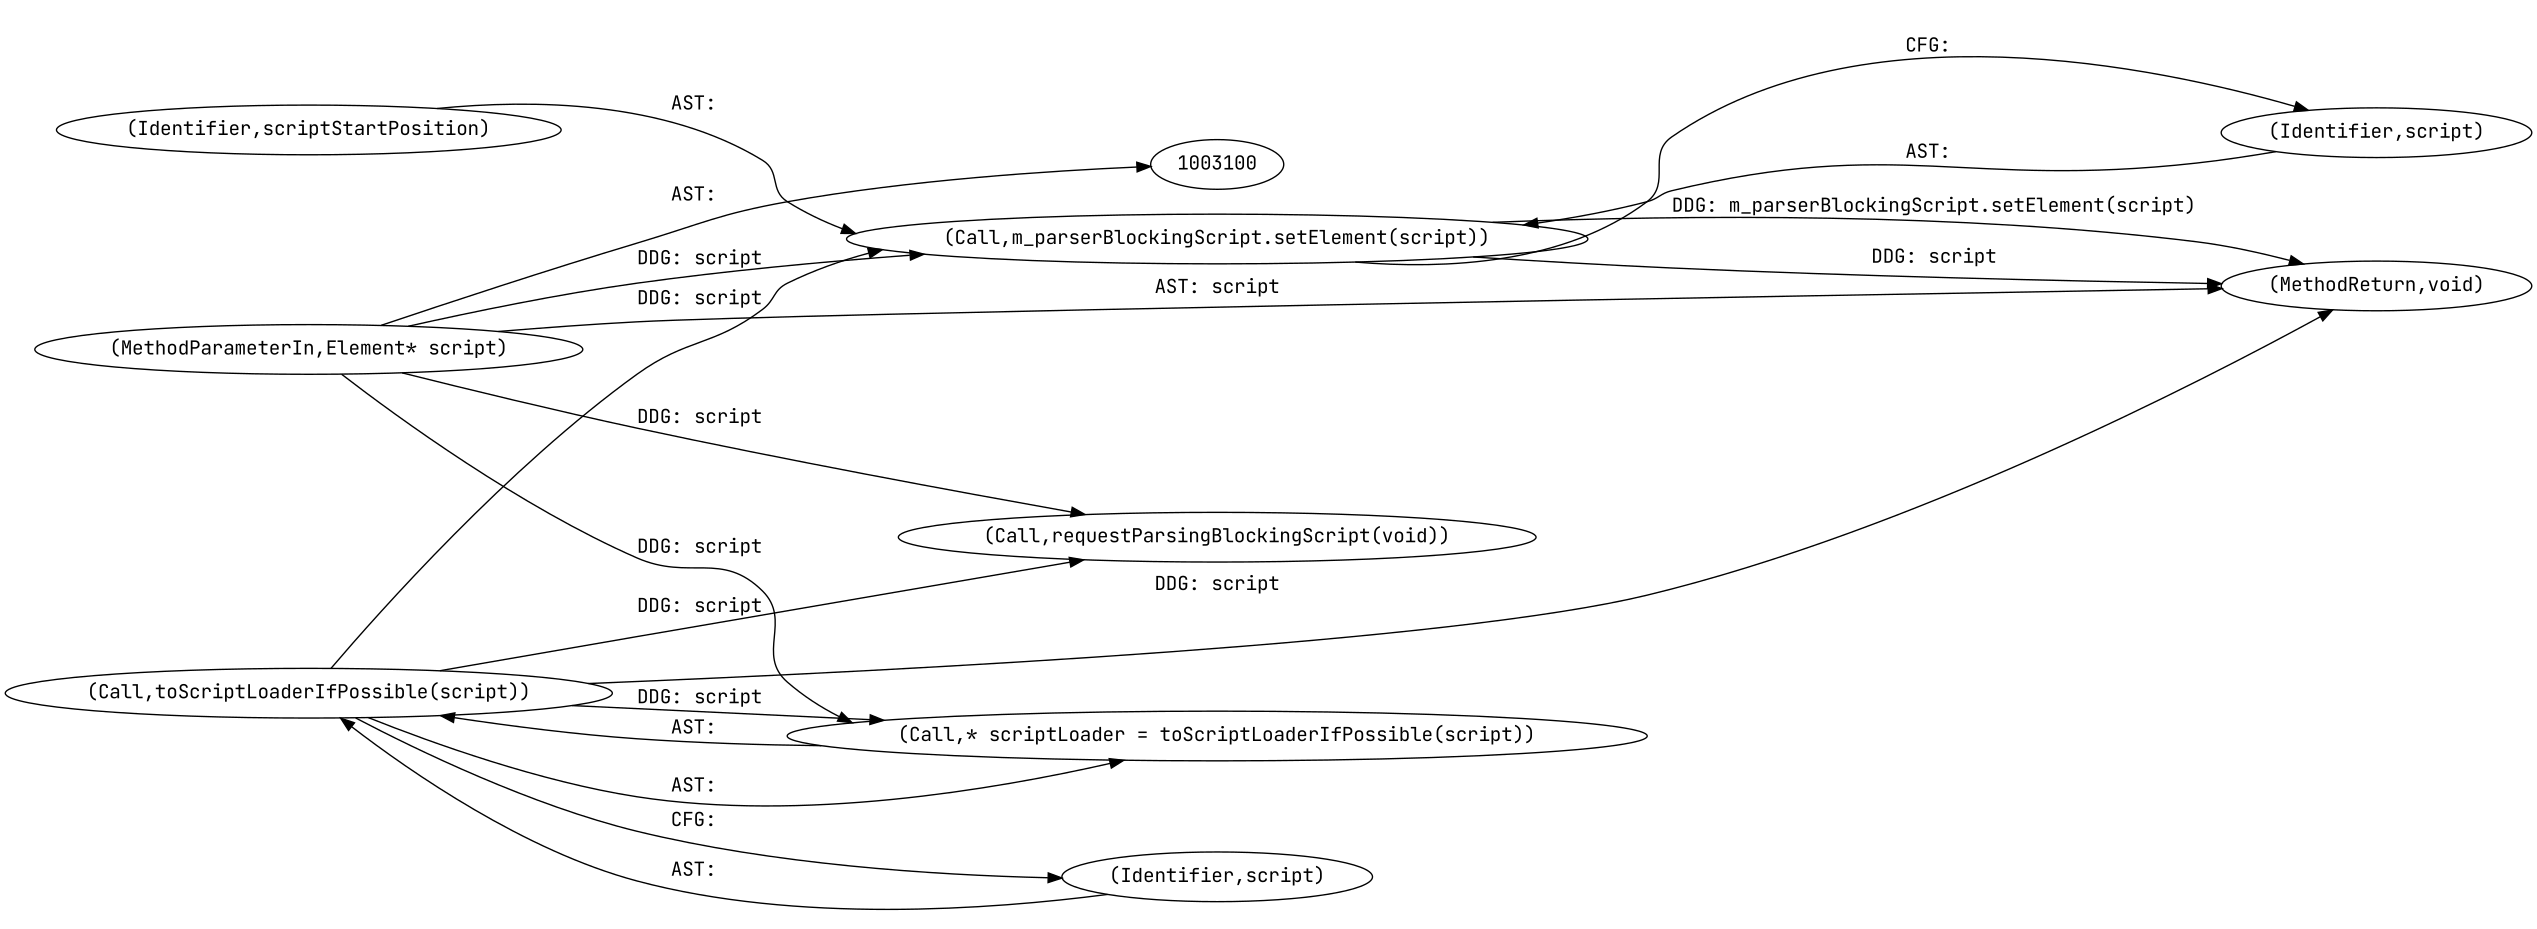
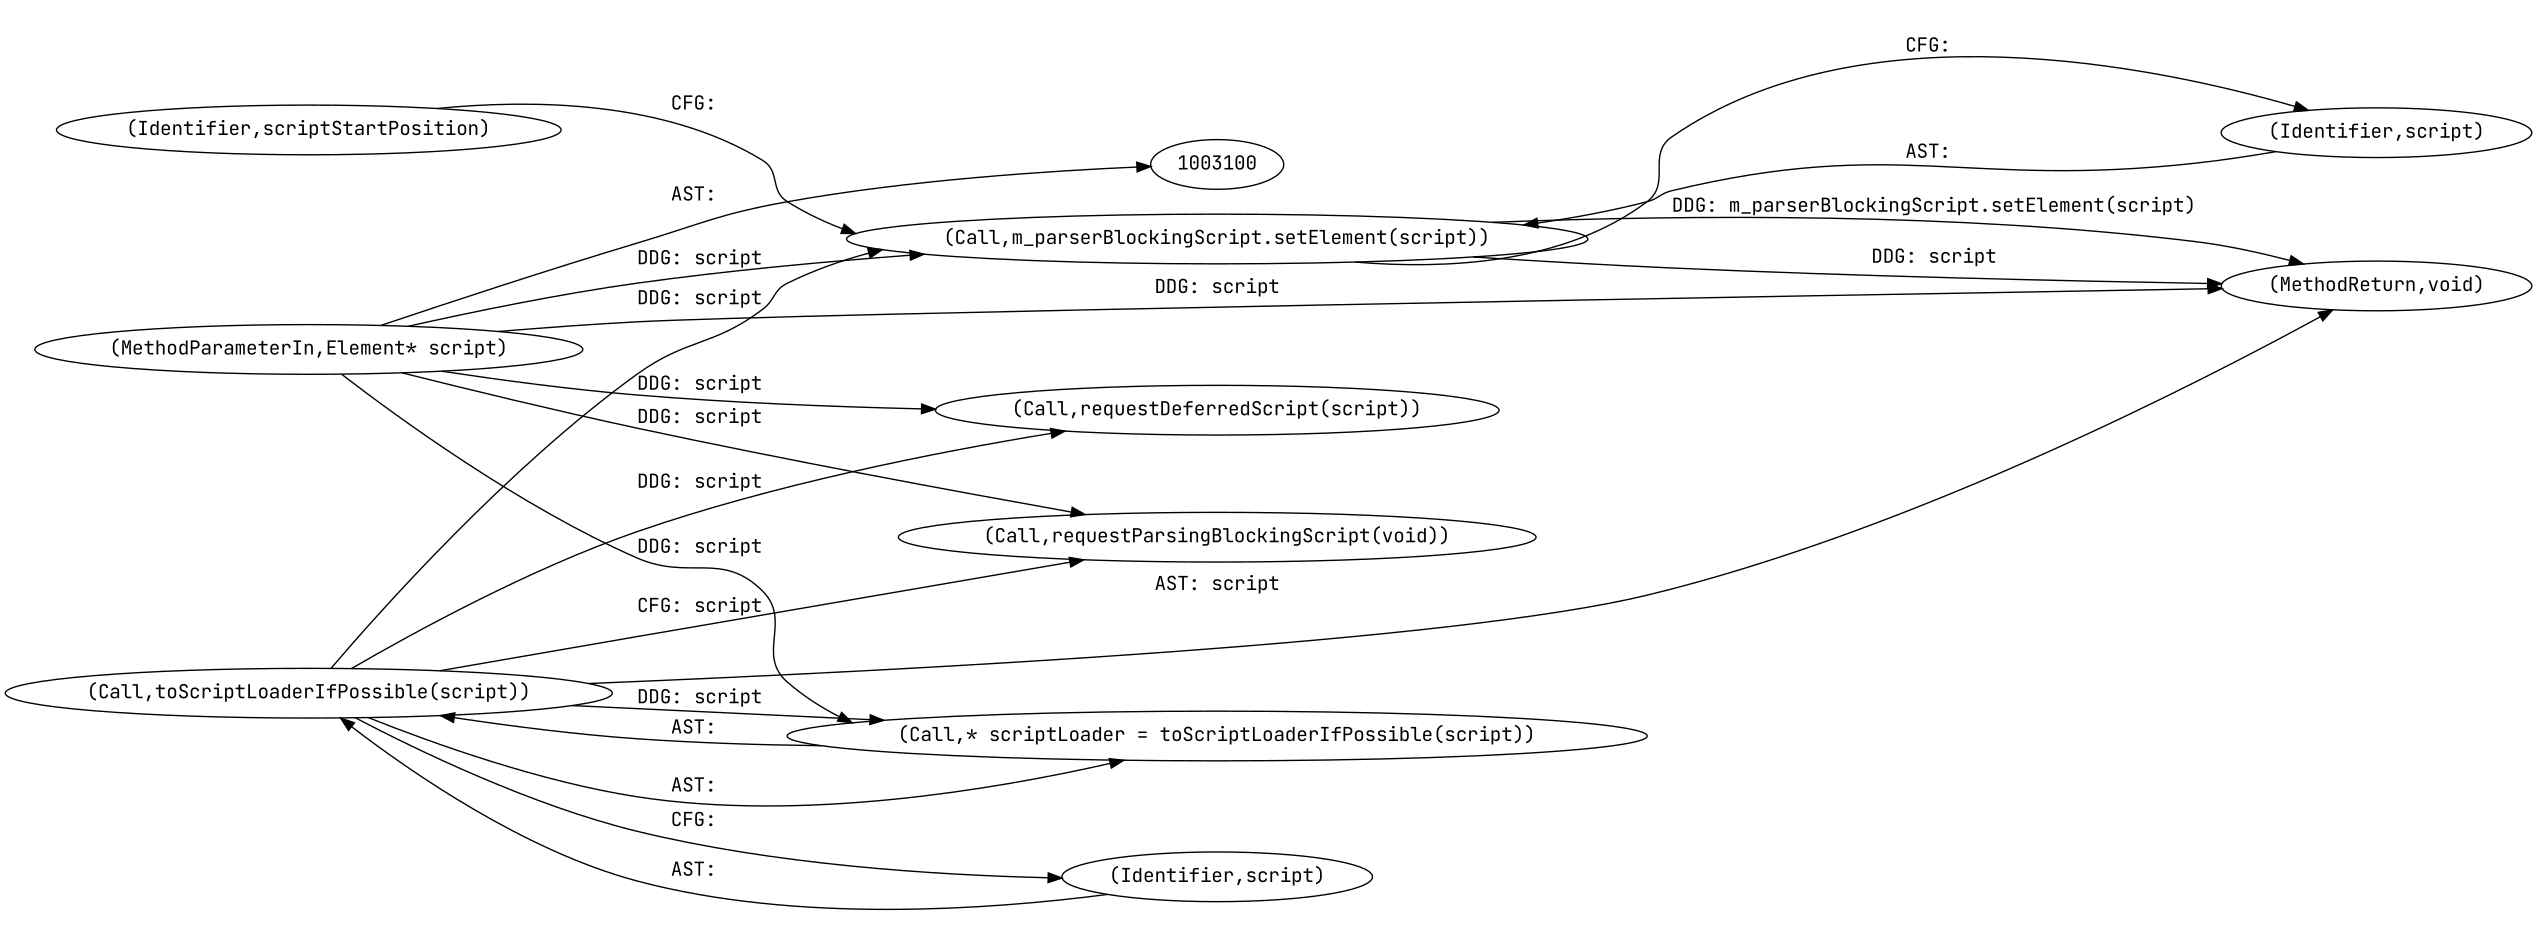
(700, 104) -> (700, 104)
(1217, 288) -> (1217, 288)
none -> (1217, 410)
(1217, 585) -> (1217, 585)
(700, 607) -> (700, 607)
